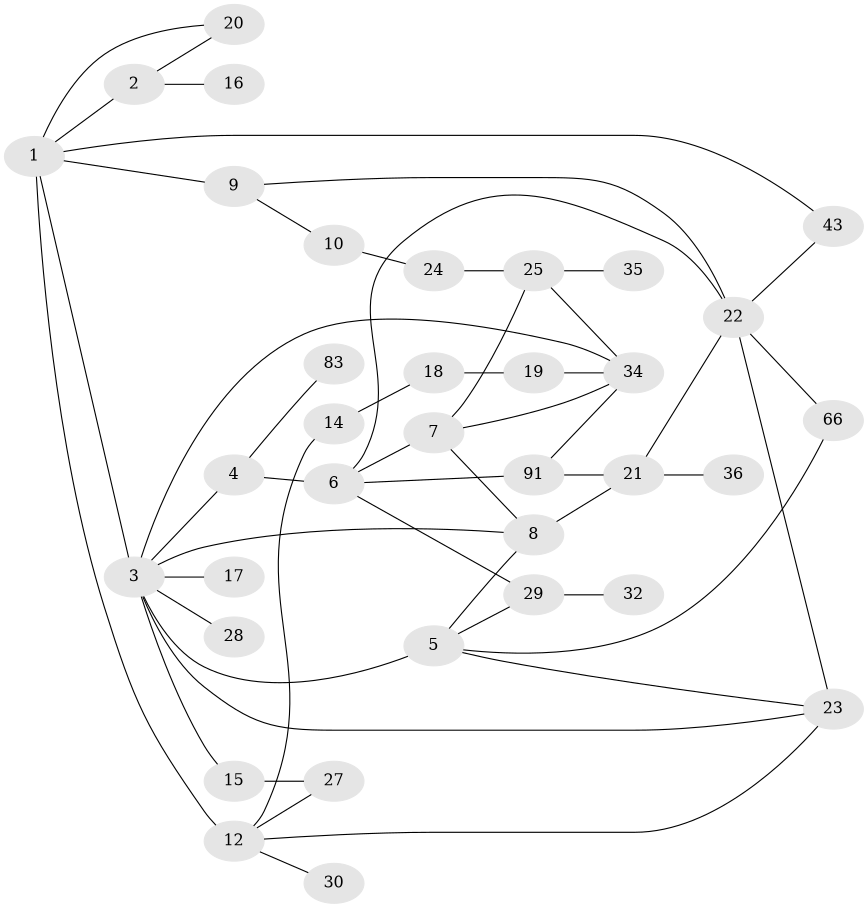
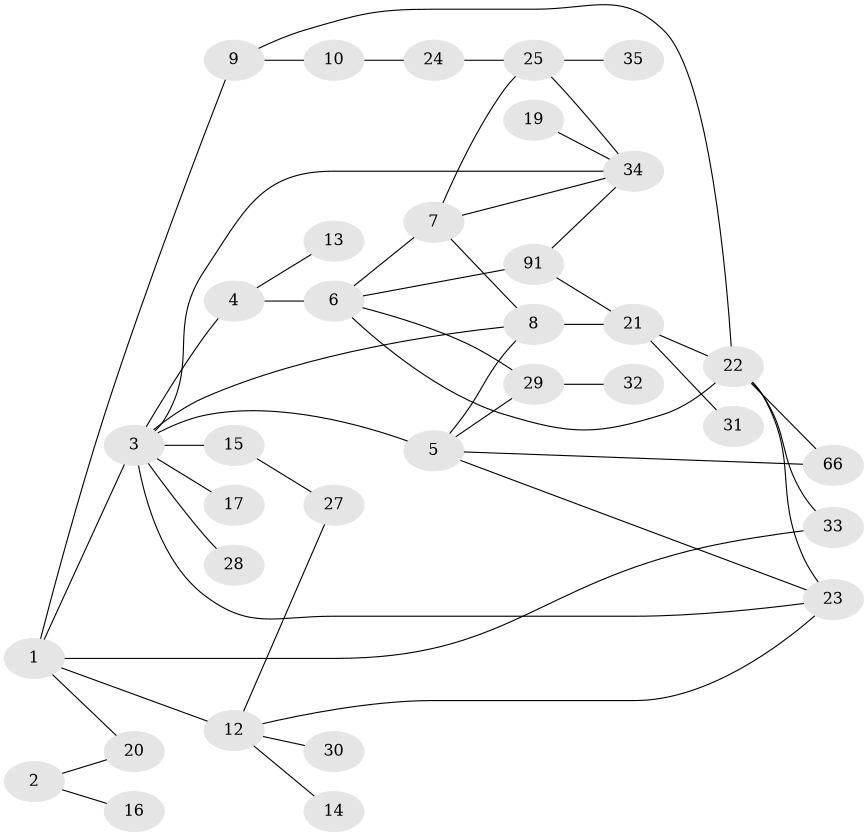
(84, 120) -> none
(833, 226) -> (833, 527)
(334, 364) -> (334, 241)
(434, 373) -> none
(734, 475) -> (734, 426)
